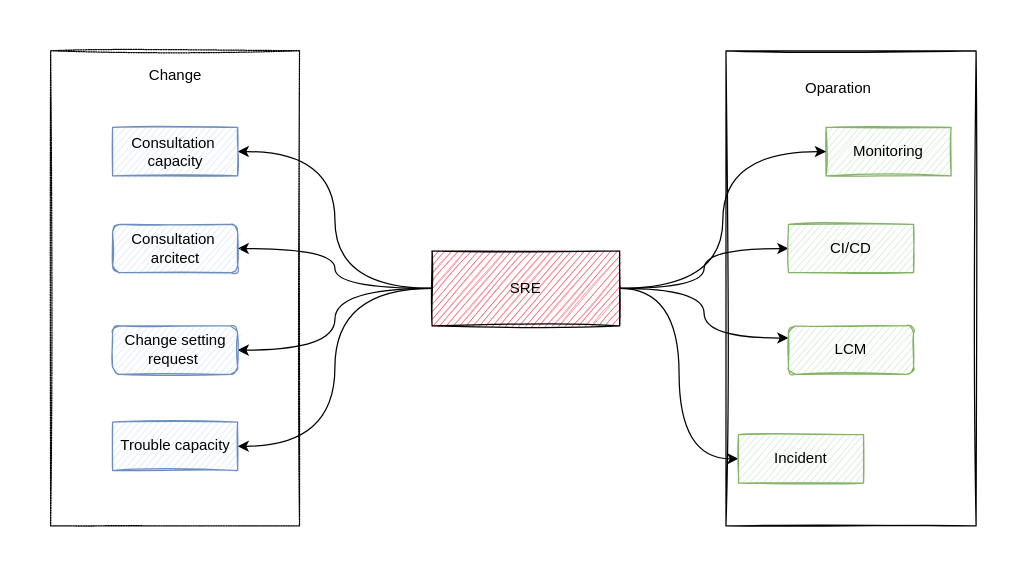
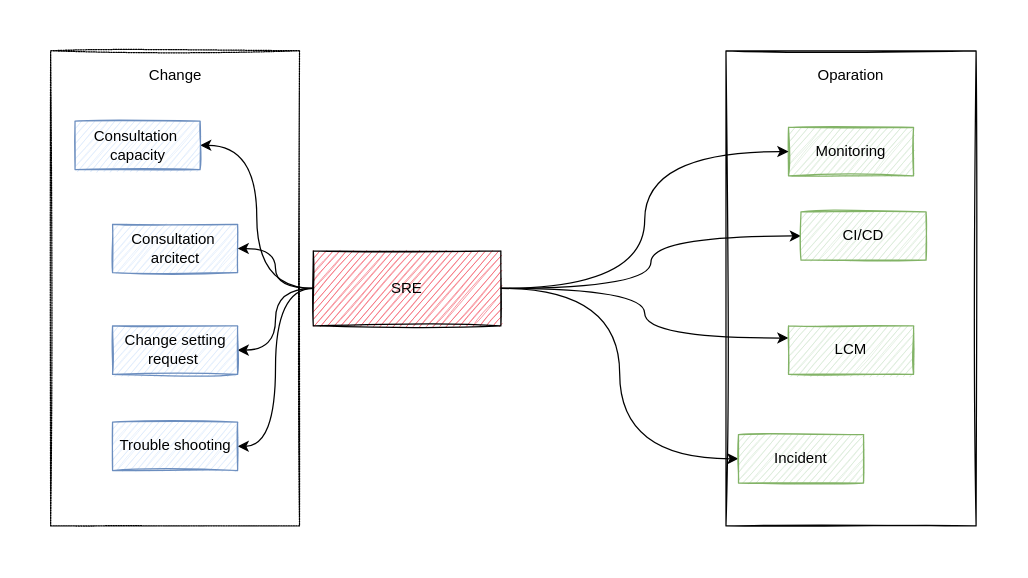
(838, 88) -> (851, 76)
(175, 151) -> (138, 145)
(888, 151) -> (851, 151)
(175, 248) -> (175, 248)
(851, 248) -> (863, 236)
(526, 288) -> (407, 288)
(175, 350) -> (175, 350)
(851, 350) -> (851, 350)
(176, 446) -> (176, 446)
